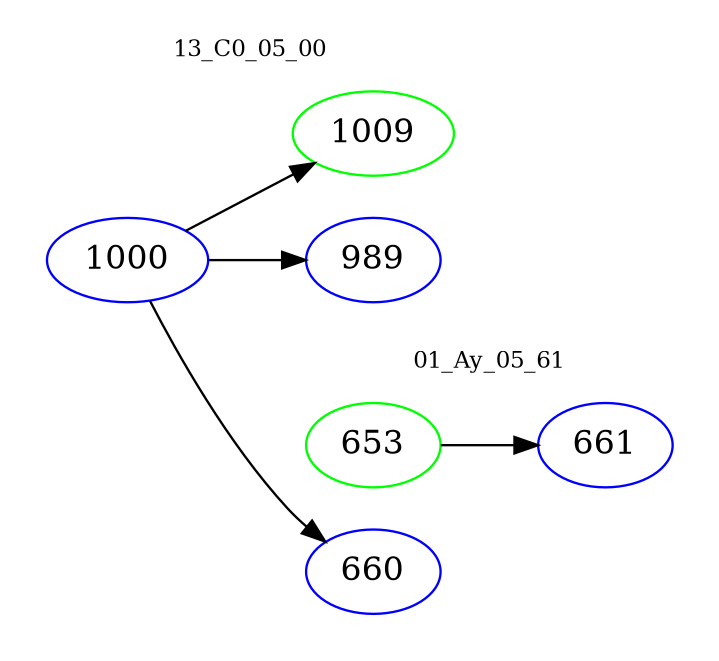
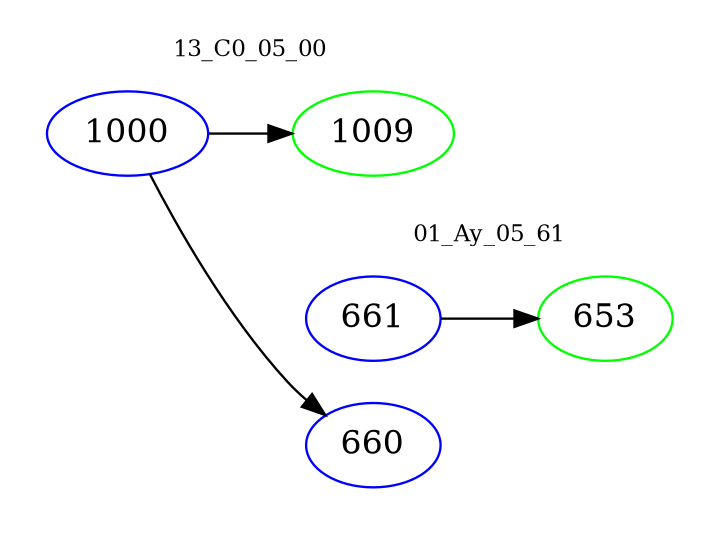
(373, 260) -> none
(478, 445) -> (478, 319)
